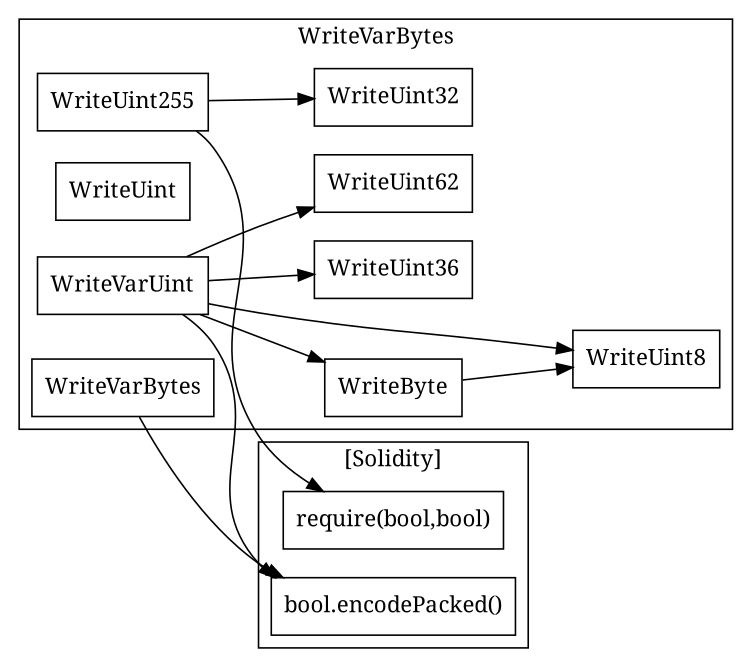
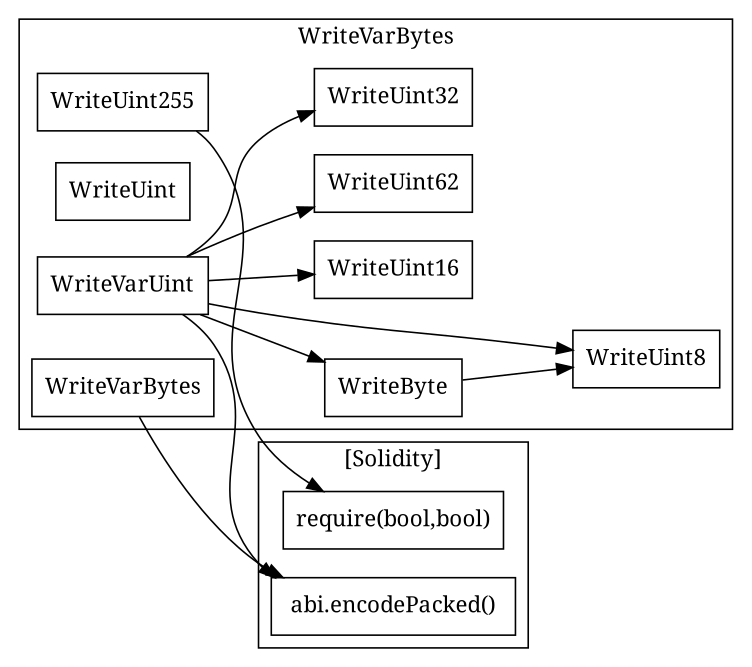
(253, 100) -> (238, 172)
(393, 270) -> (393, 270)
(393, 606) -> (393, 606)
